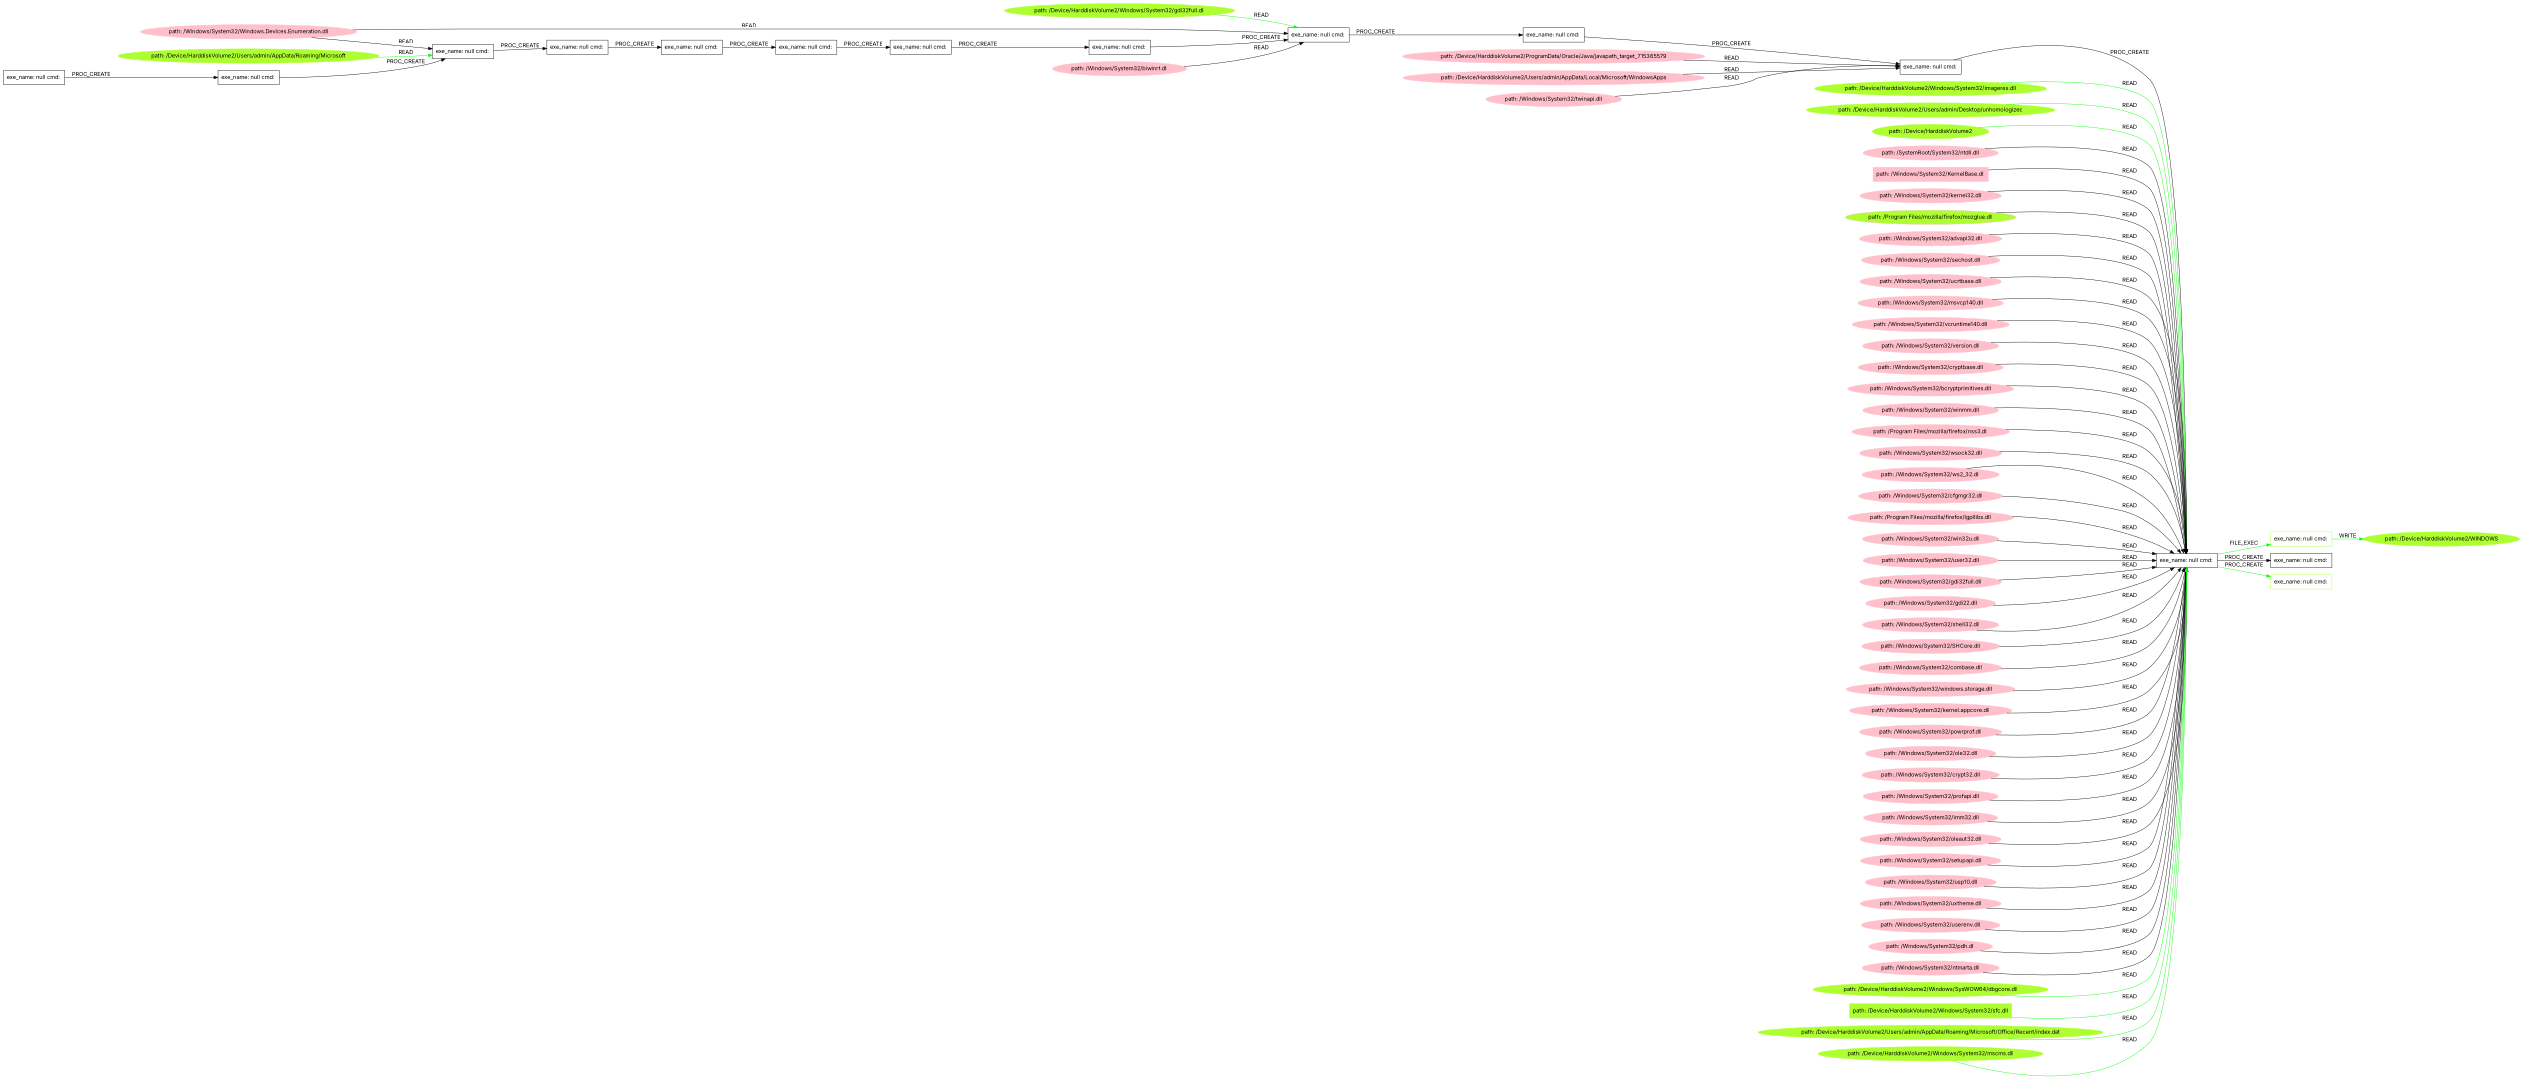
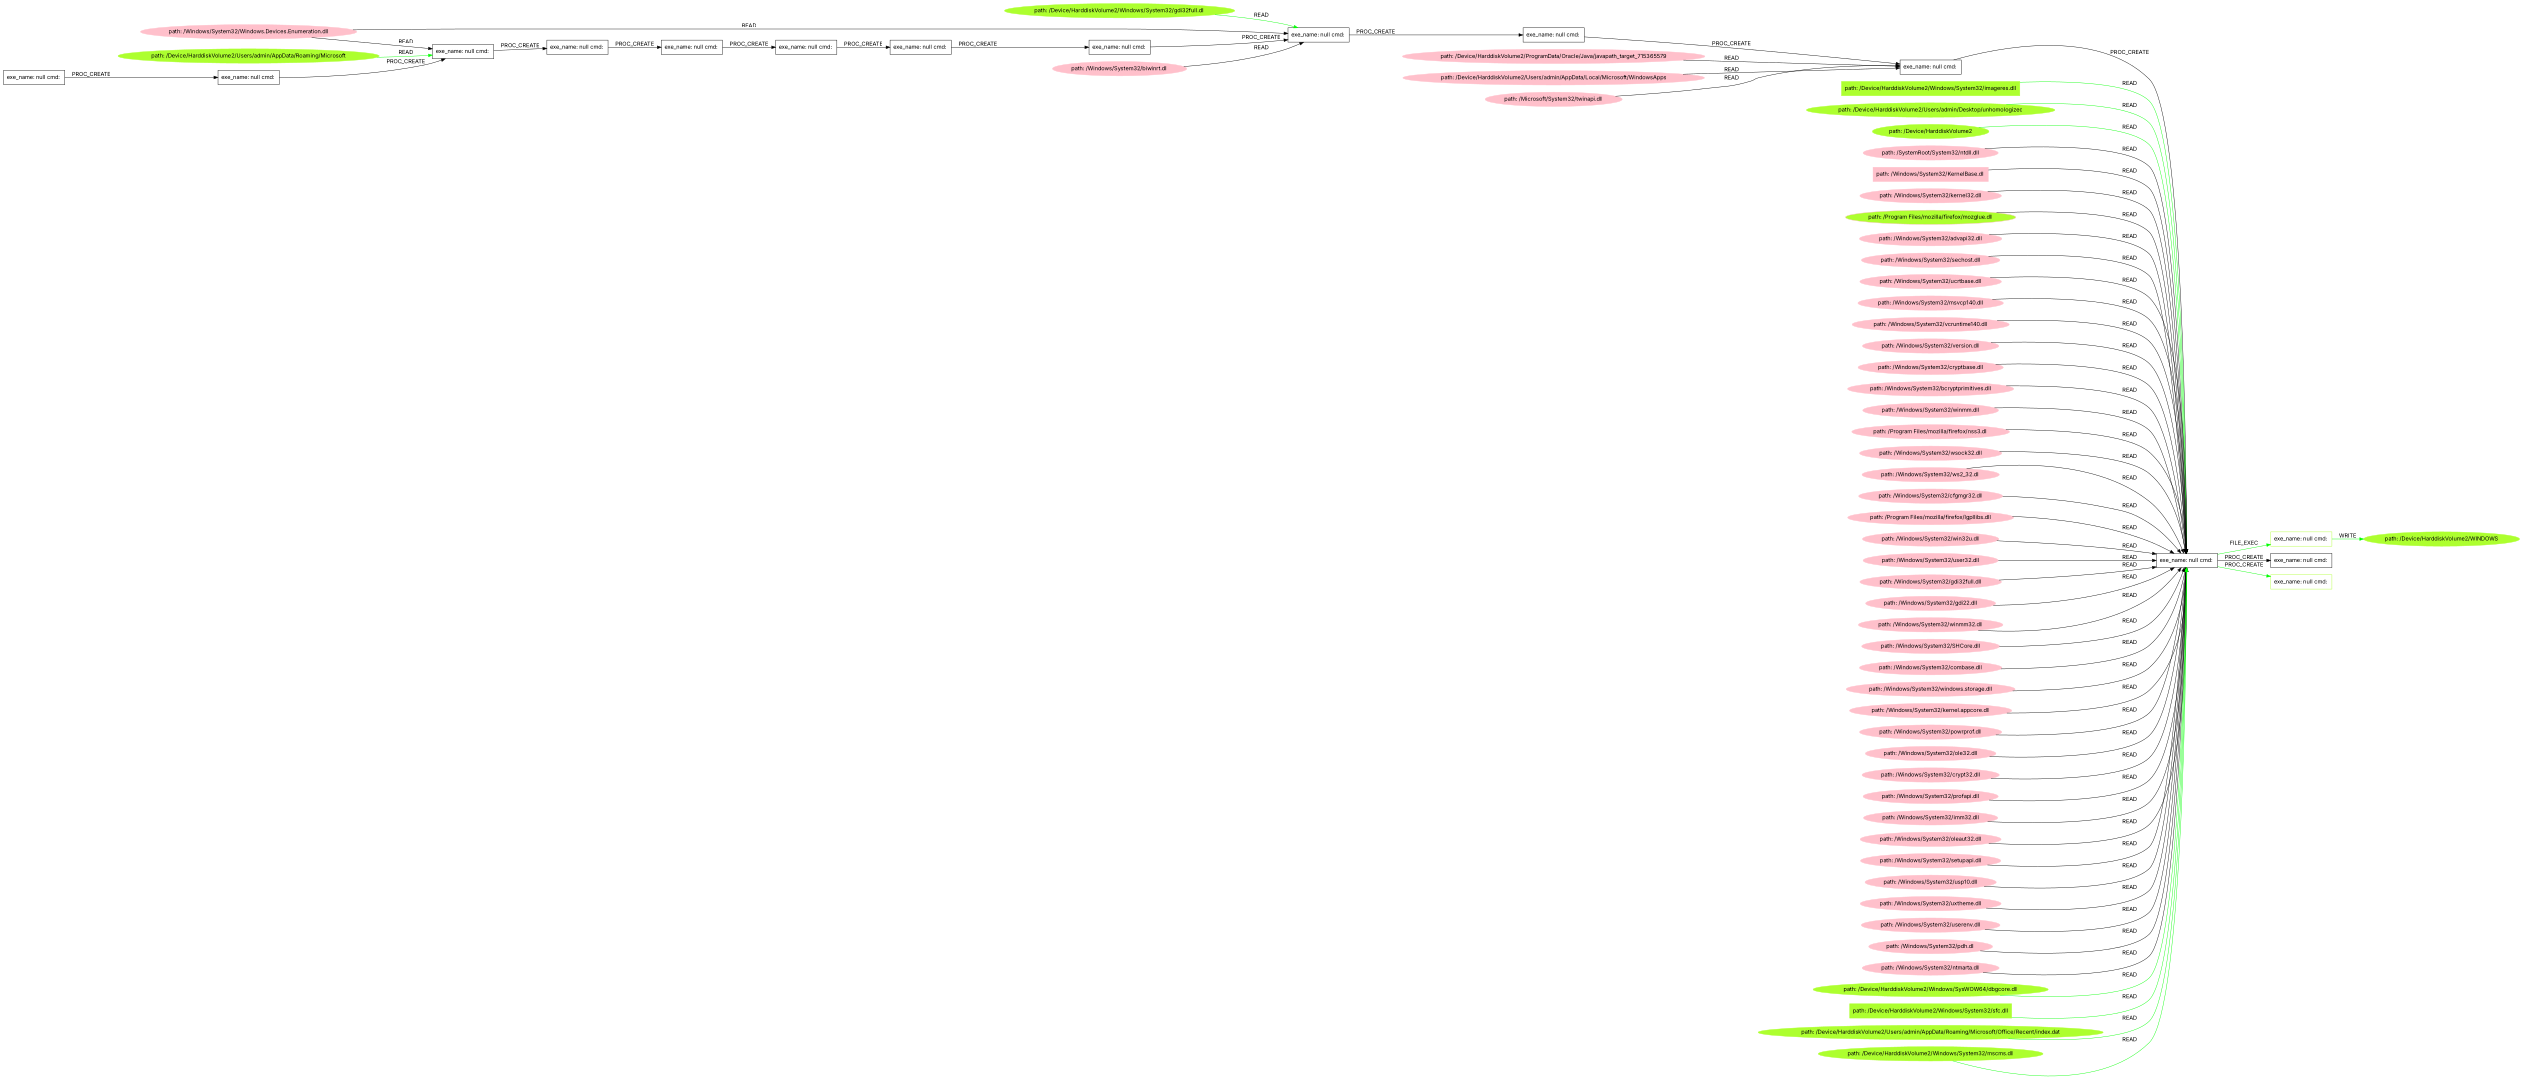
(1931, 89) -> (1931, 89)
(1554, 99) -> (1554, 99)
(1931, 625) -> (1931, 625)
